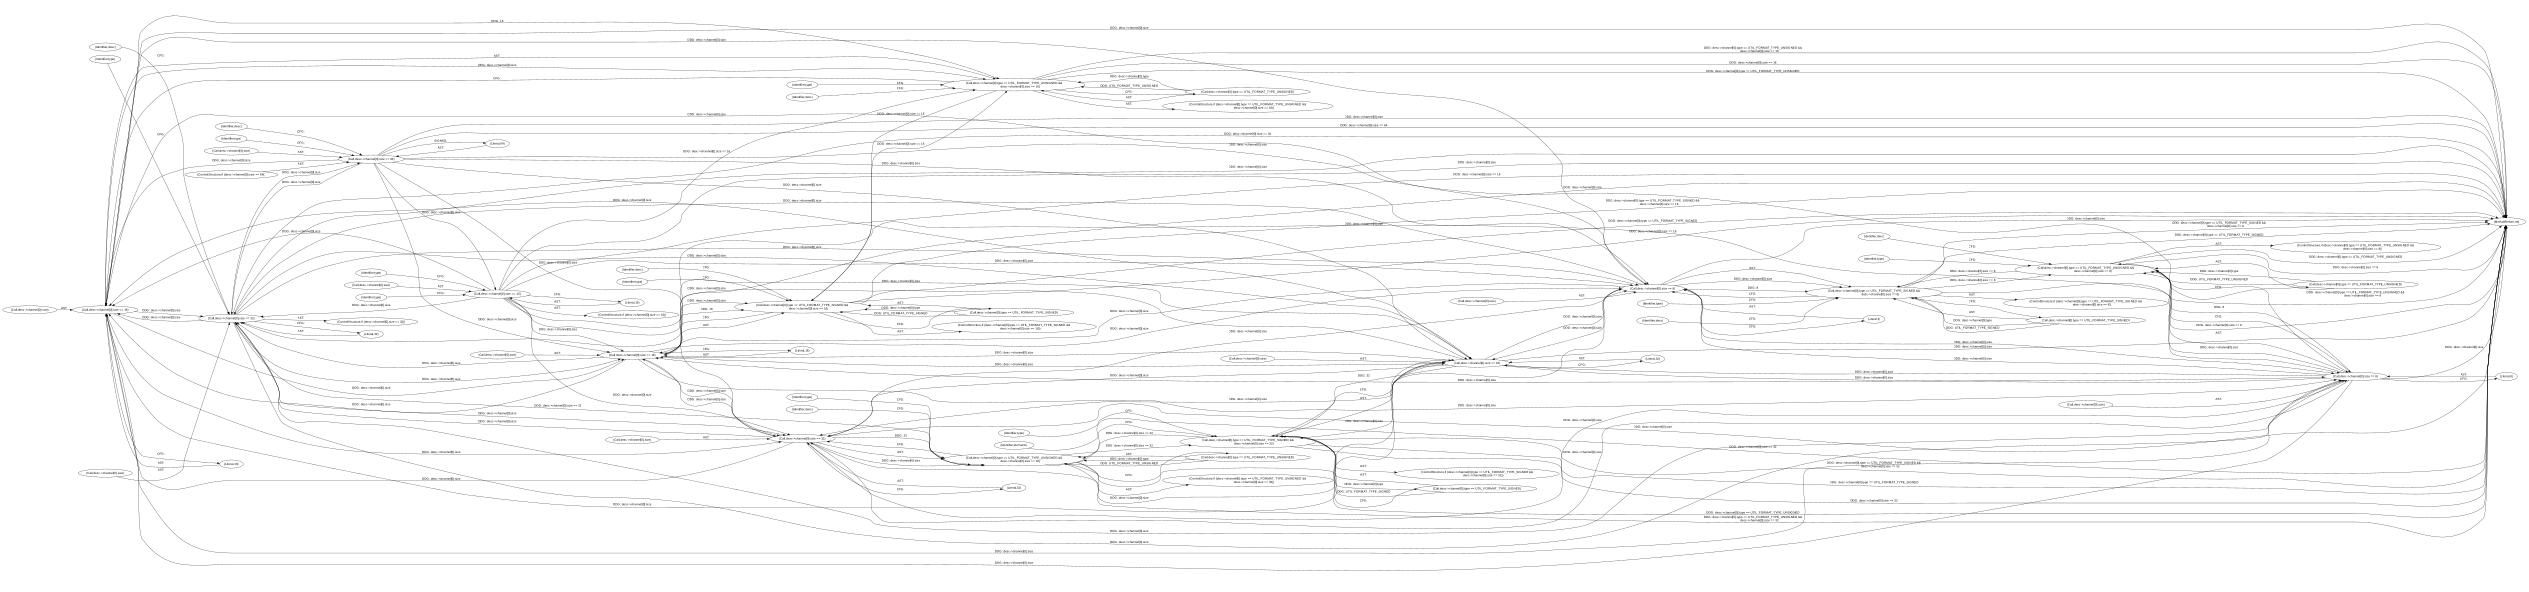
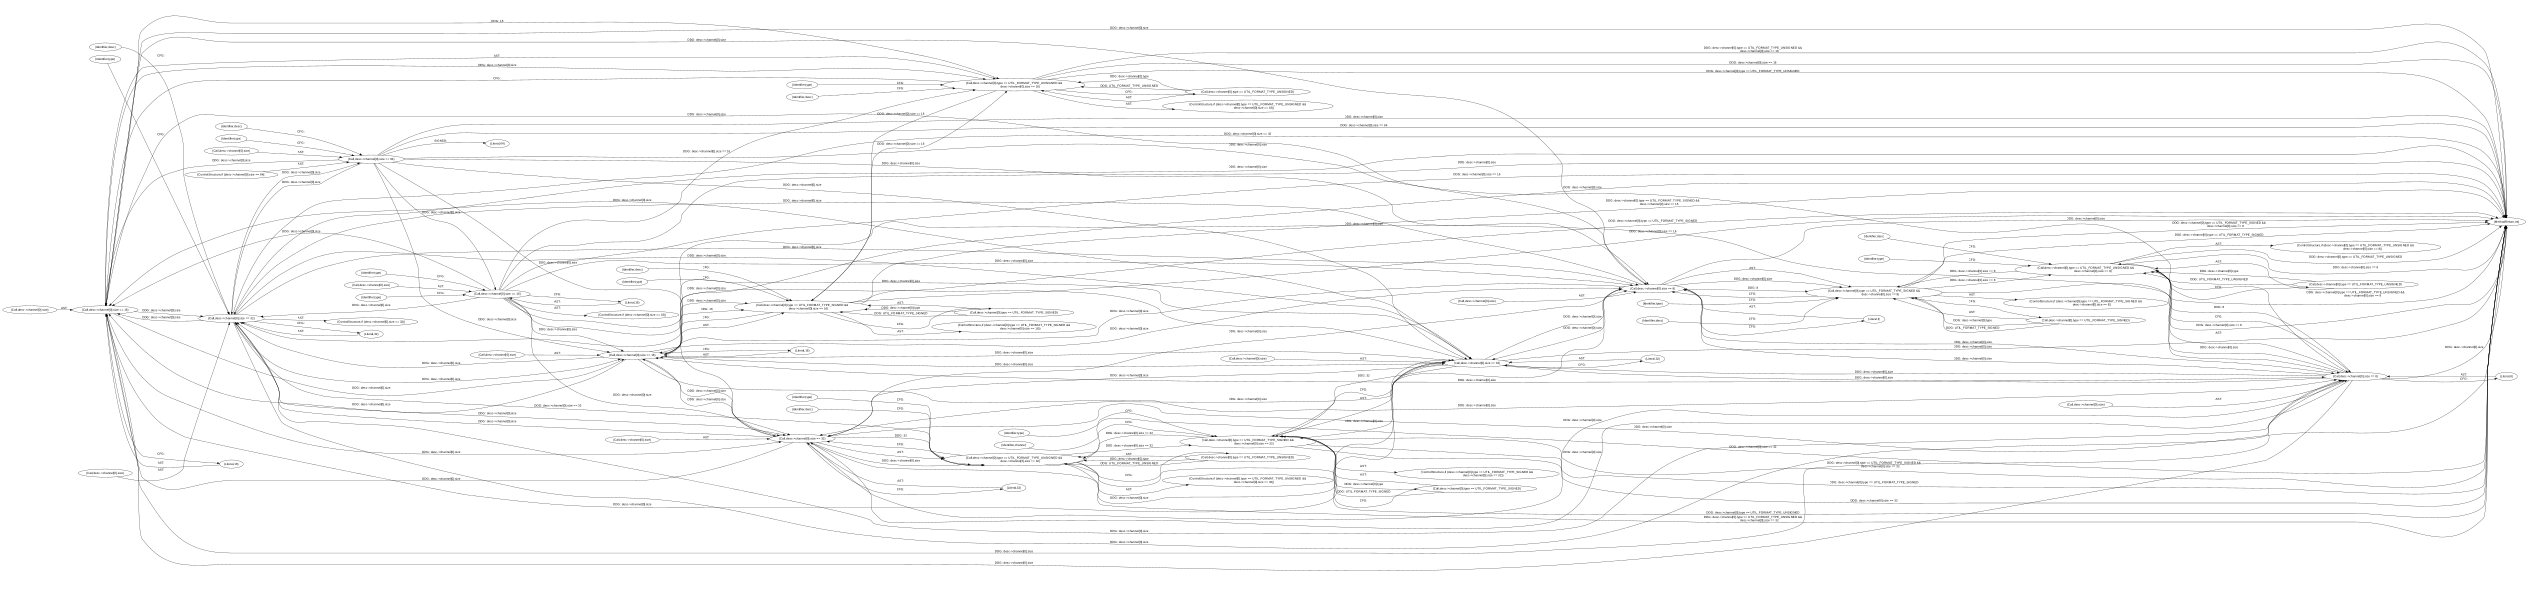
(443, 151) -> none
(1014, 445) -> (1014, 445)
